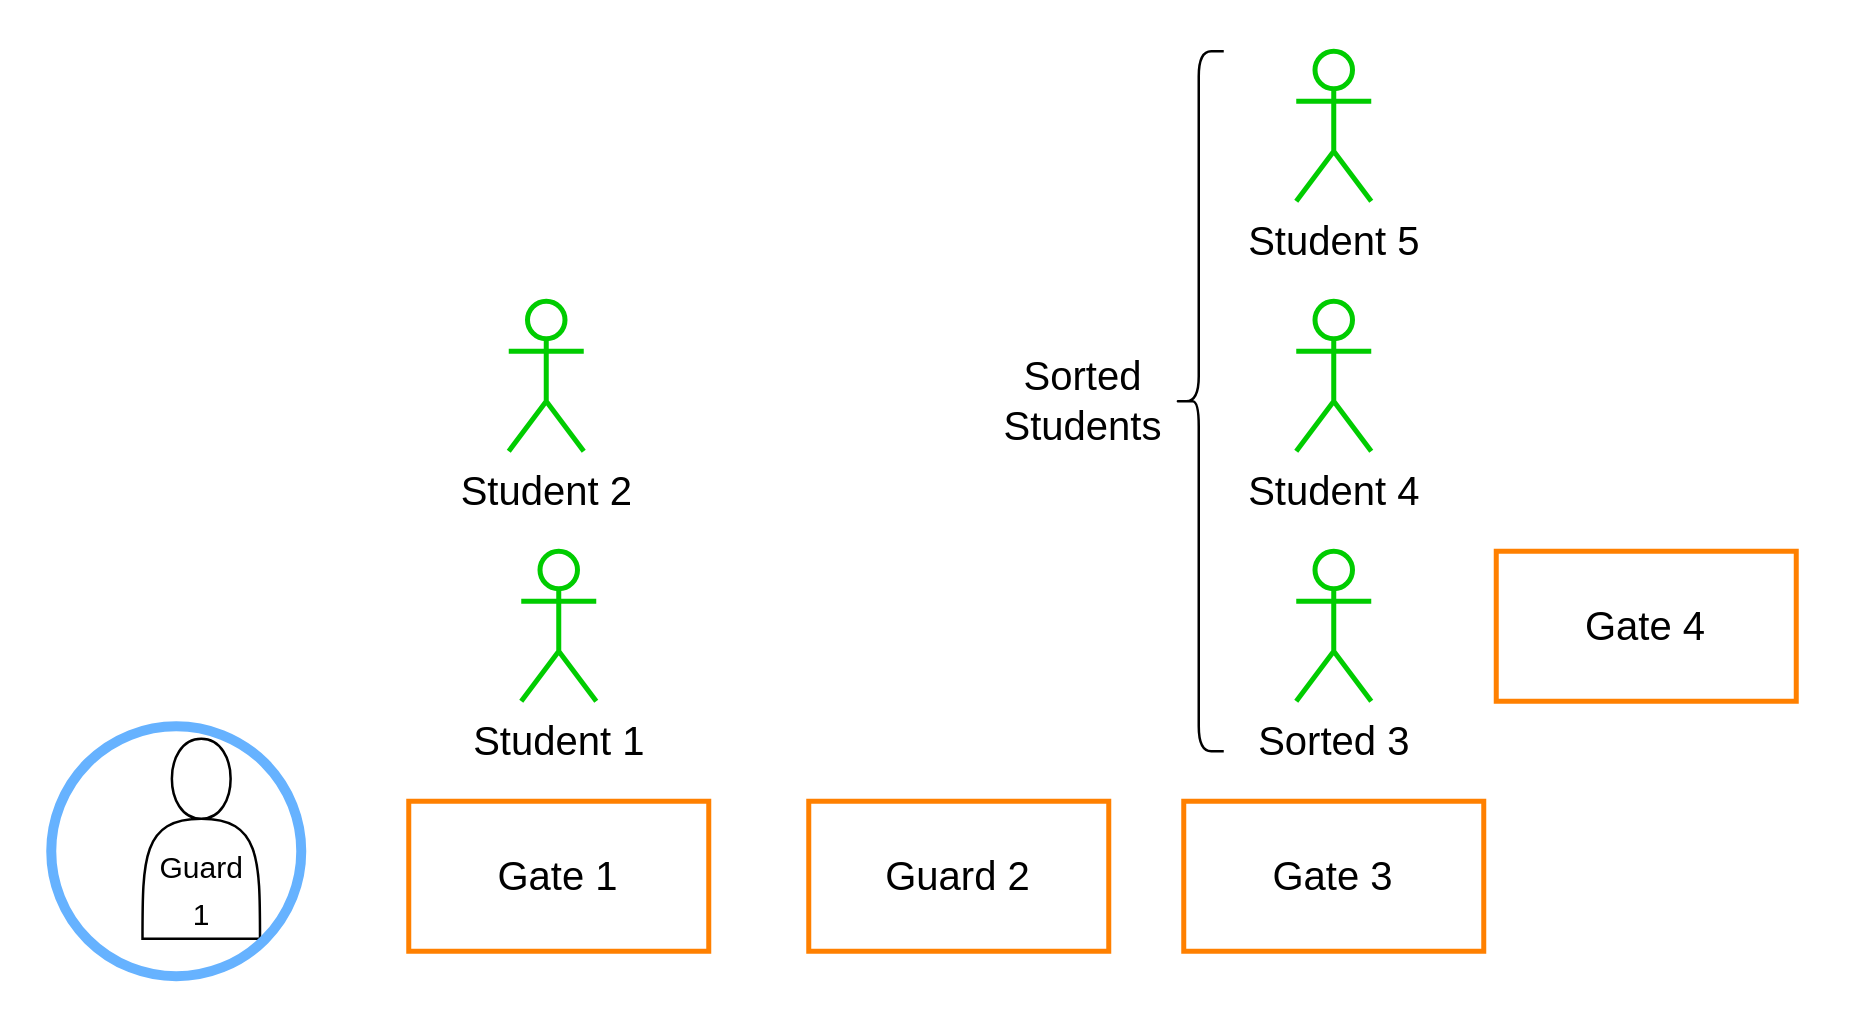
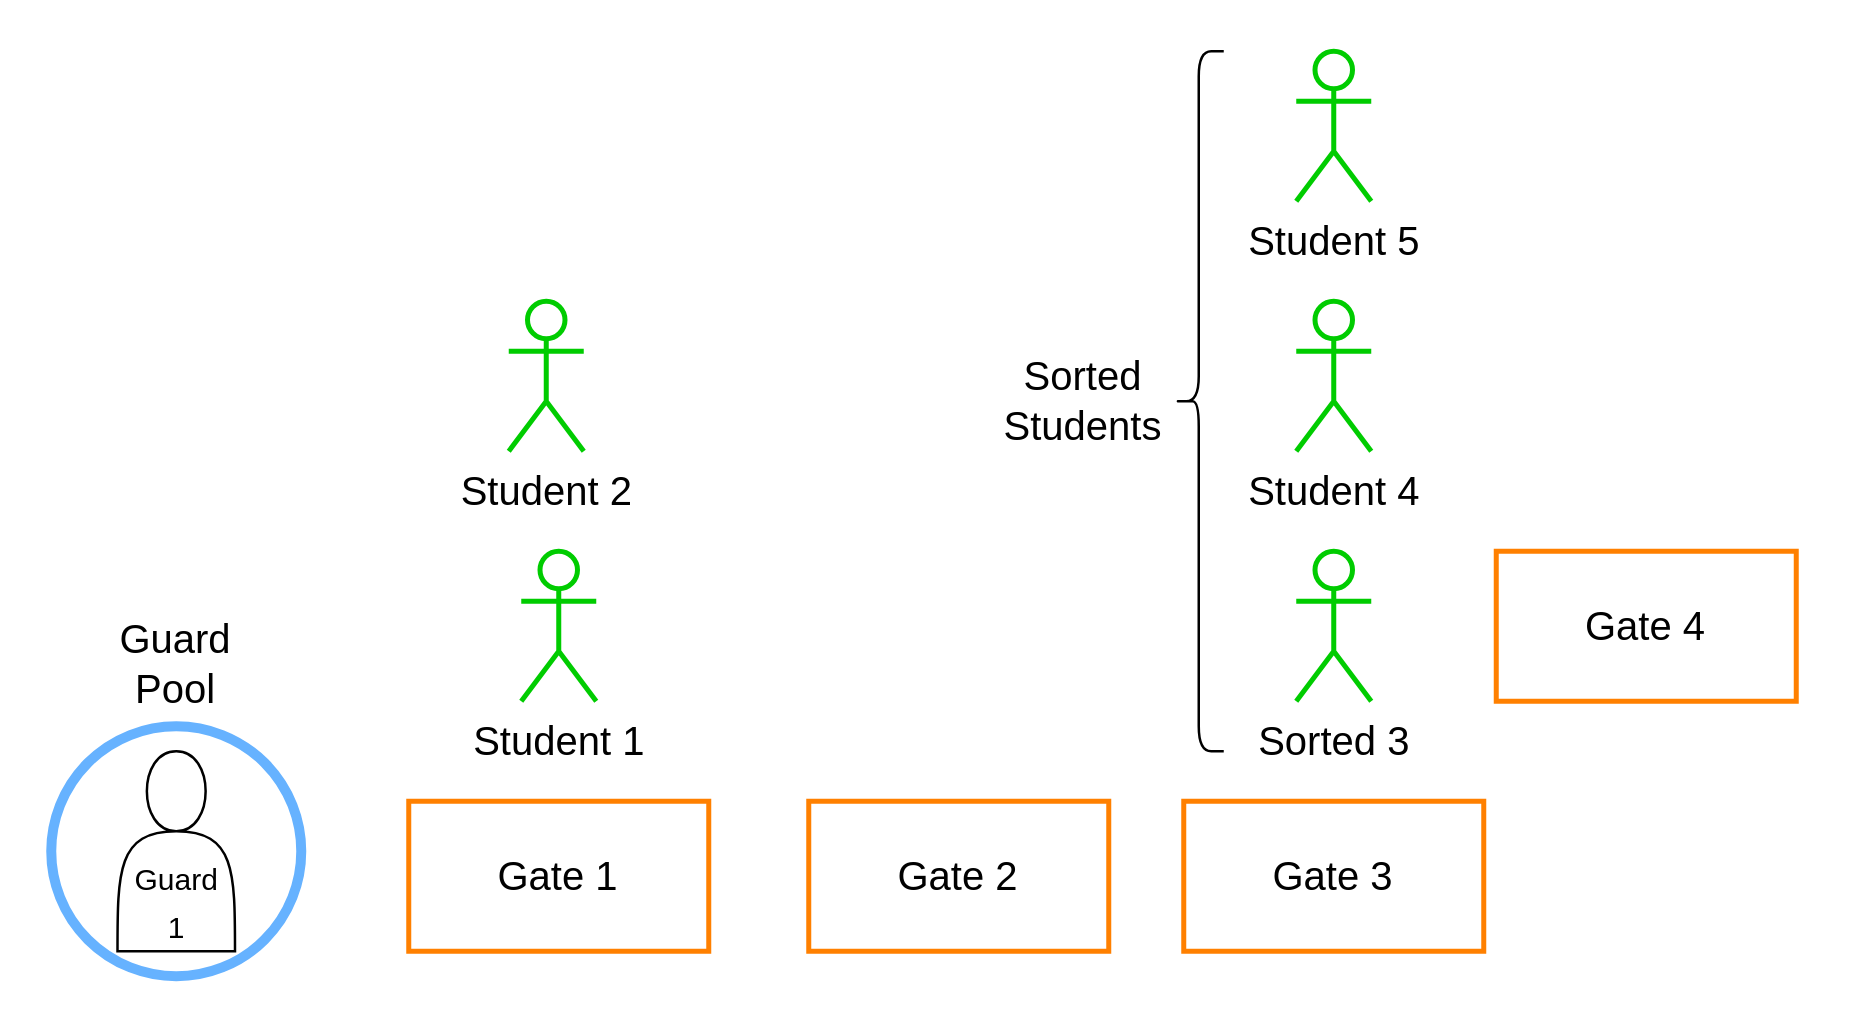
none -> (176, 664)
(201, 839) -> (176, 851)
(959, 876) -> (959, 876)
